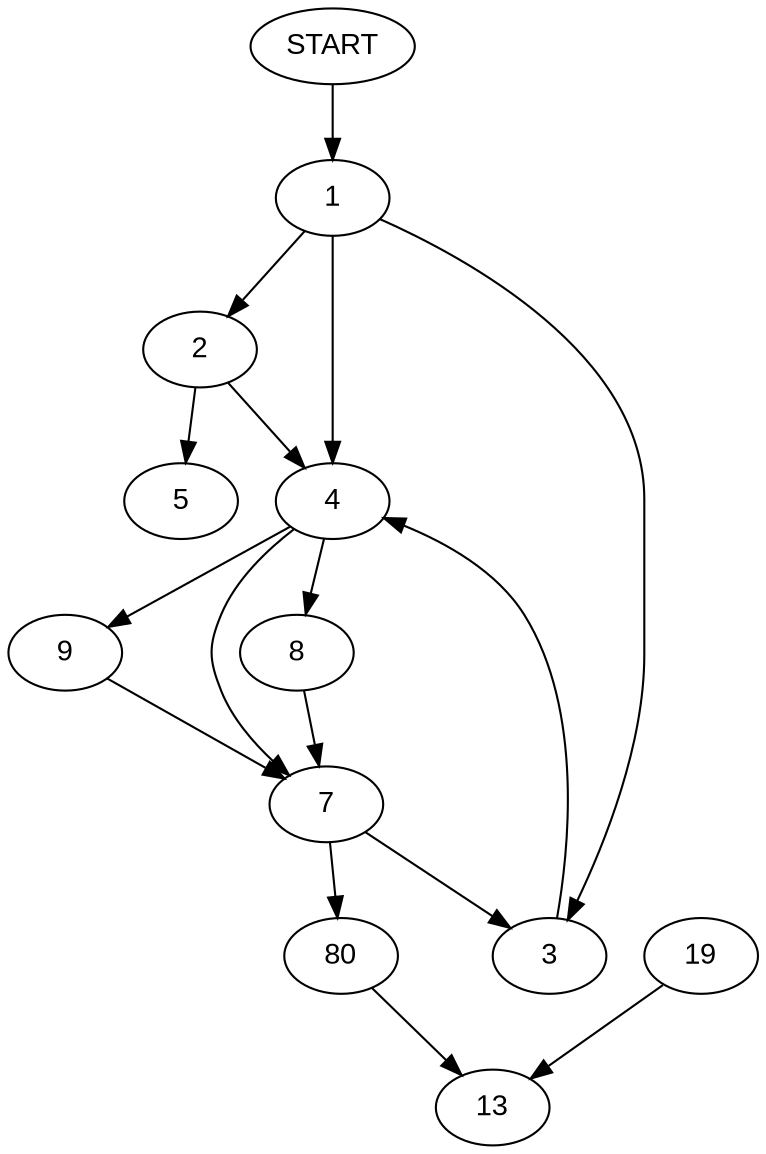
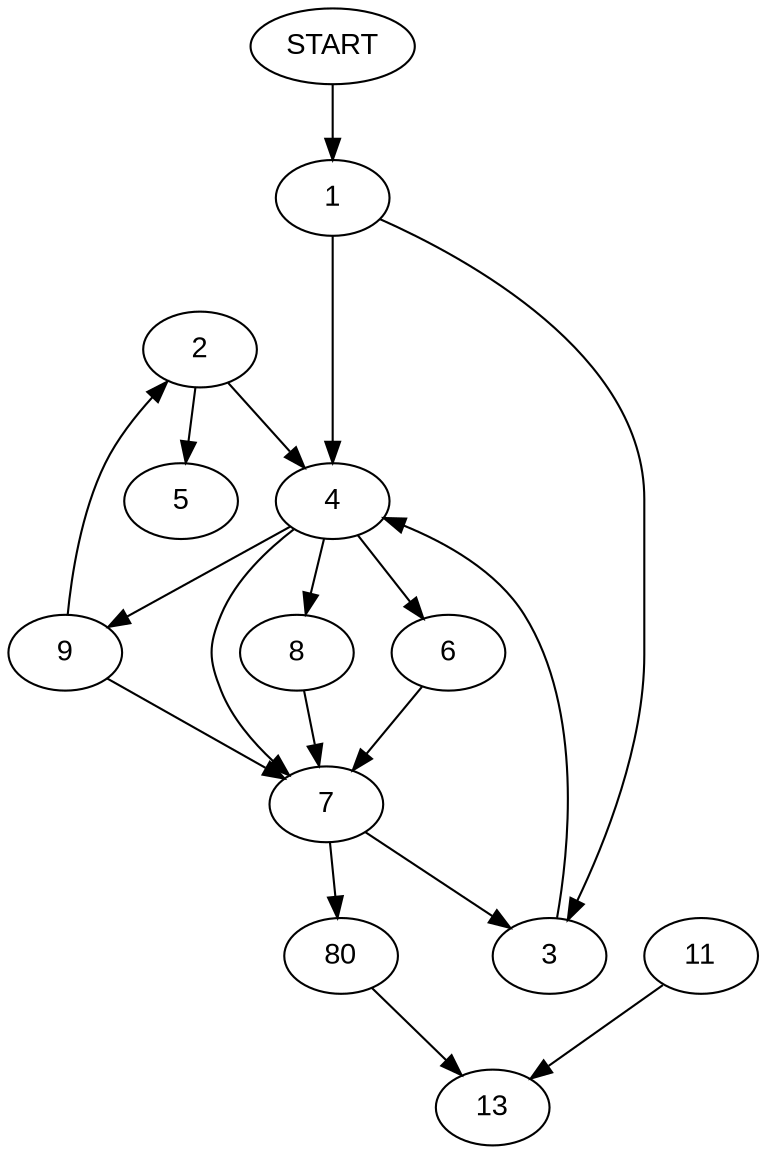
(274, 266) -> (91, 498)
none -> (448, 653)
(701, 956) -> (701, 956)
